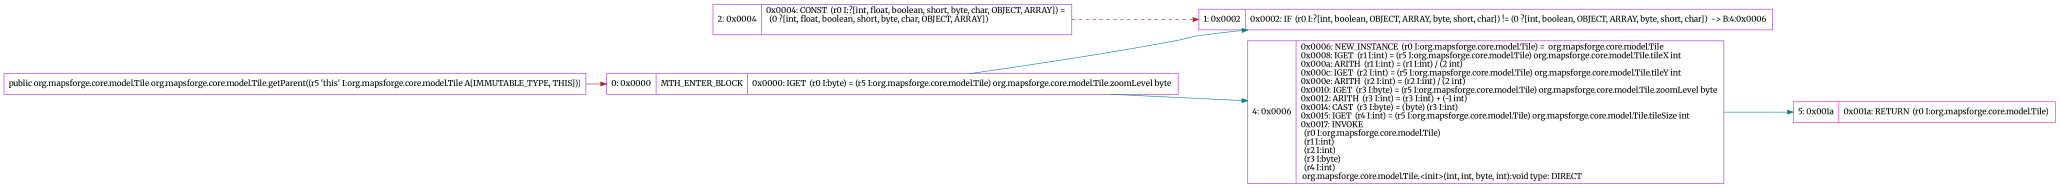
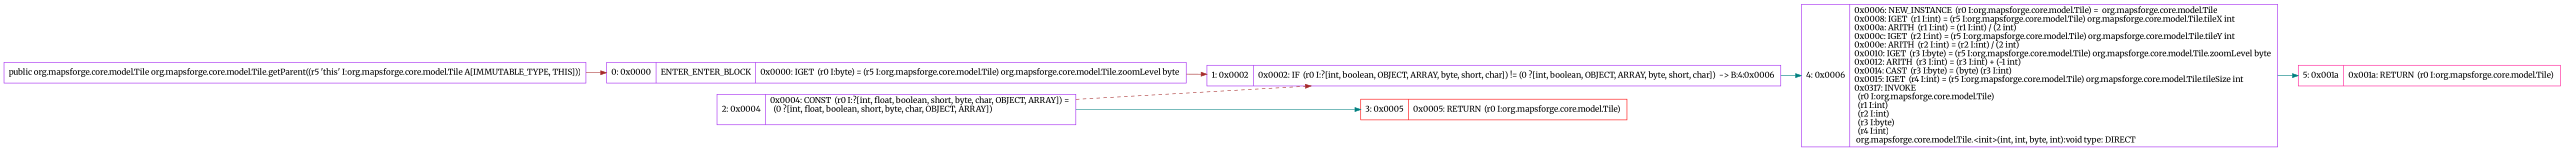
(1106, 53) -> (1194, 74)
(702, 84) -> (706, 72)
(1176, 97) -> (1788, 76)
none -> (1494, 110)
(1334, 125) -> (1887, 88)
